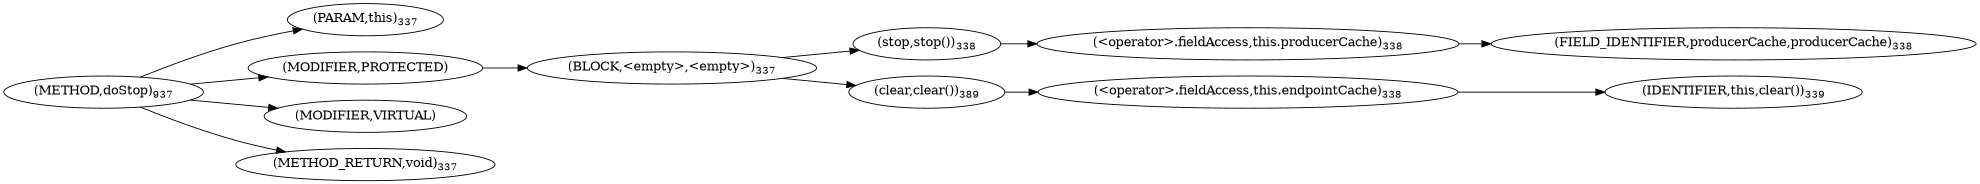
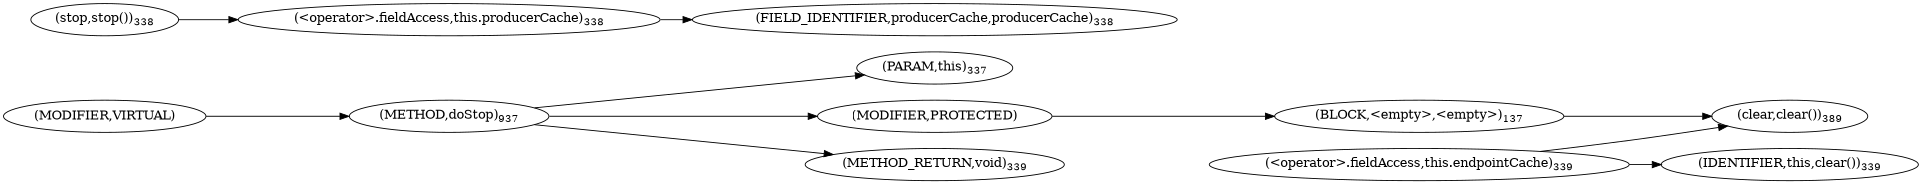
(816, 54) -> none
(766, 67) -> (1513, 115)
(1392, 91) -> (1563, 163)
(1017, 92) -> (1630, 140)
(230, 104) -> (273, 116)
(448, 163) -> (1017, 163)
